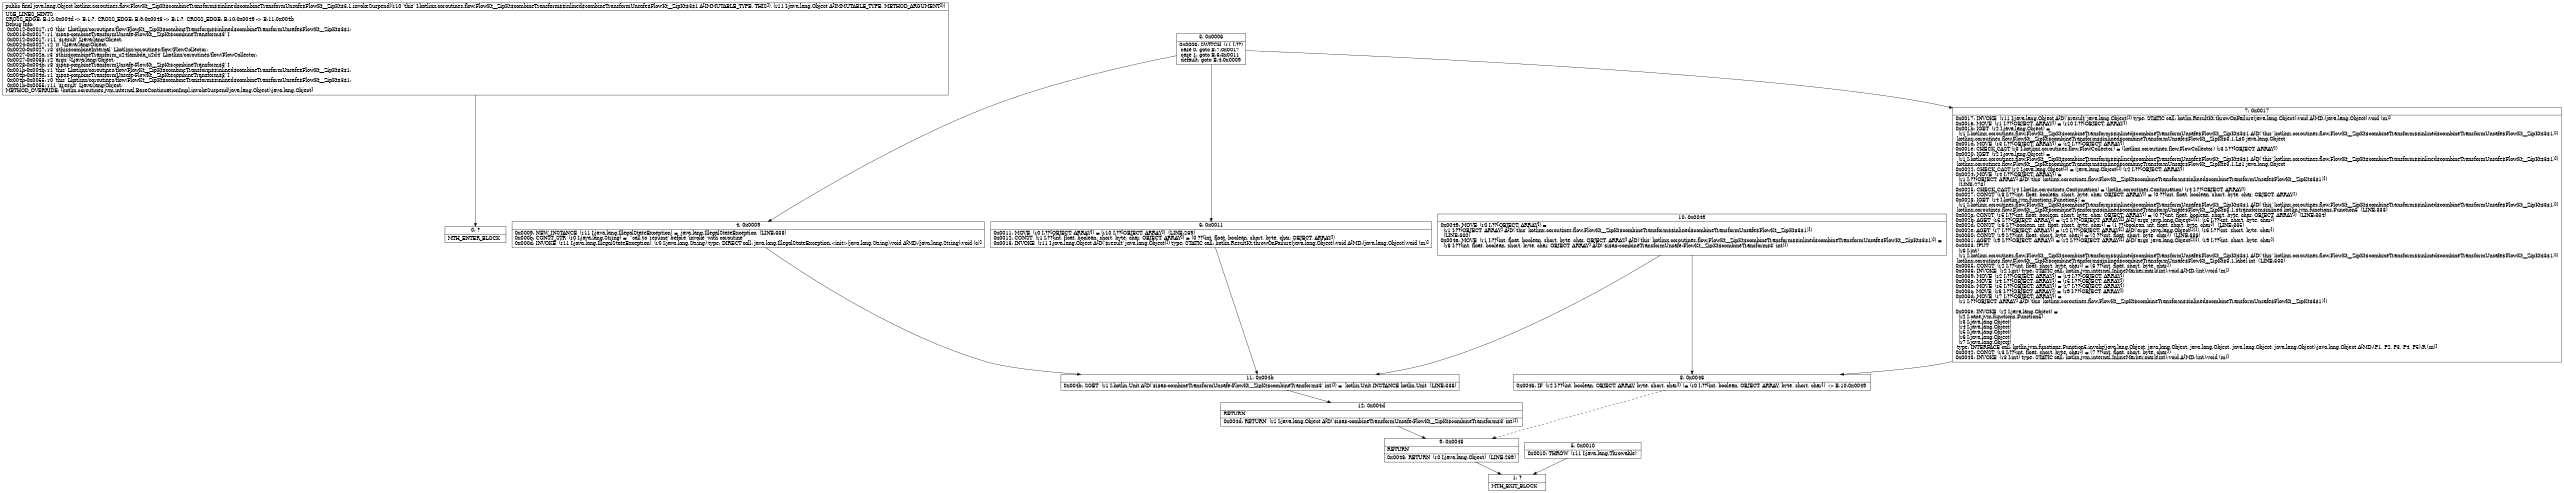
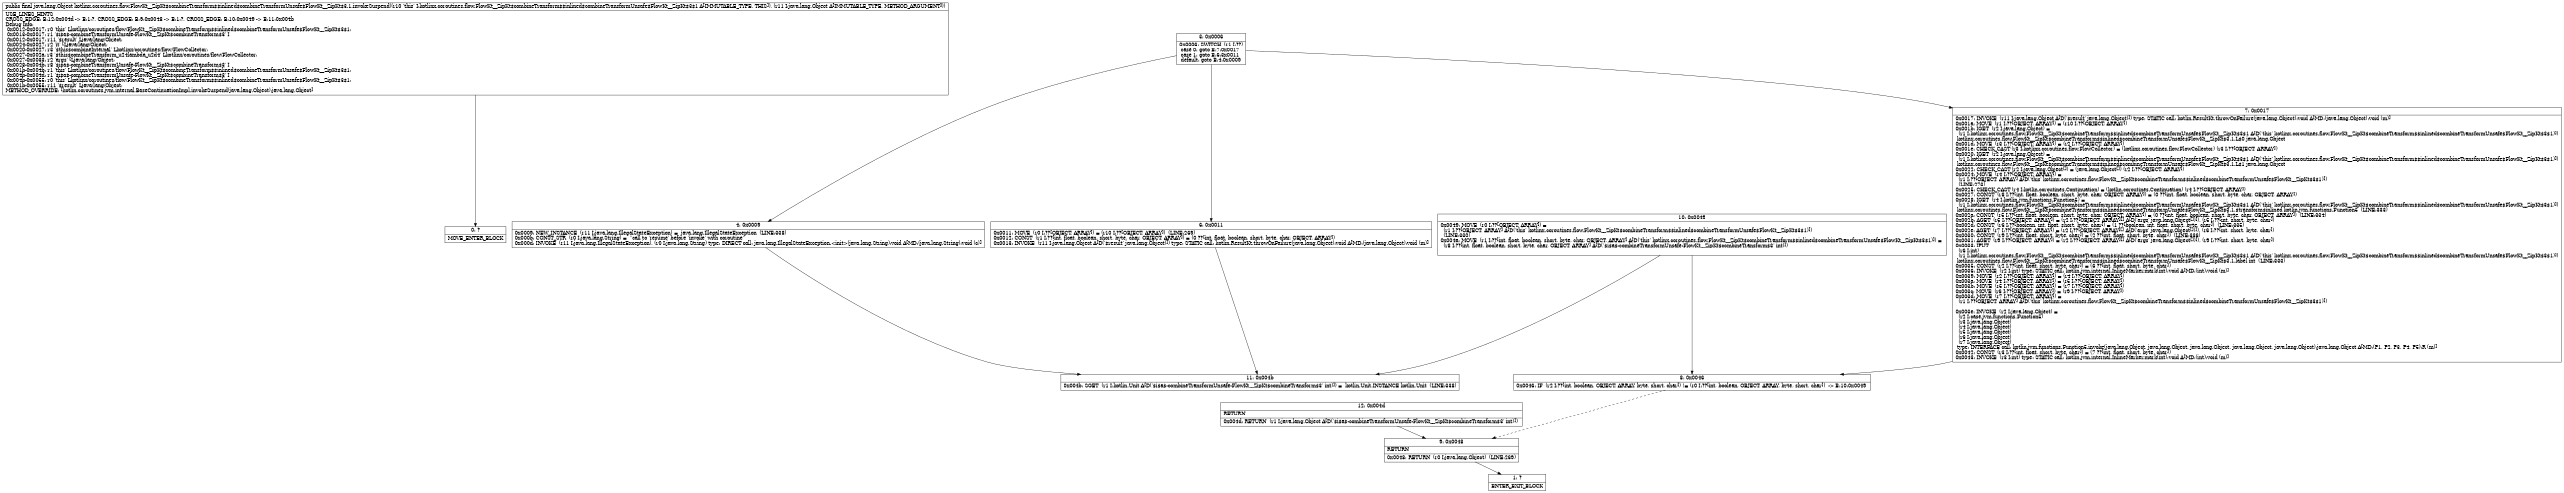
(474, 239) -> (475, 239)
(1307, 396) -> none
(1583, 450) -> none
(1514, 486) -> (1517, 486)
